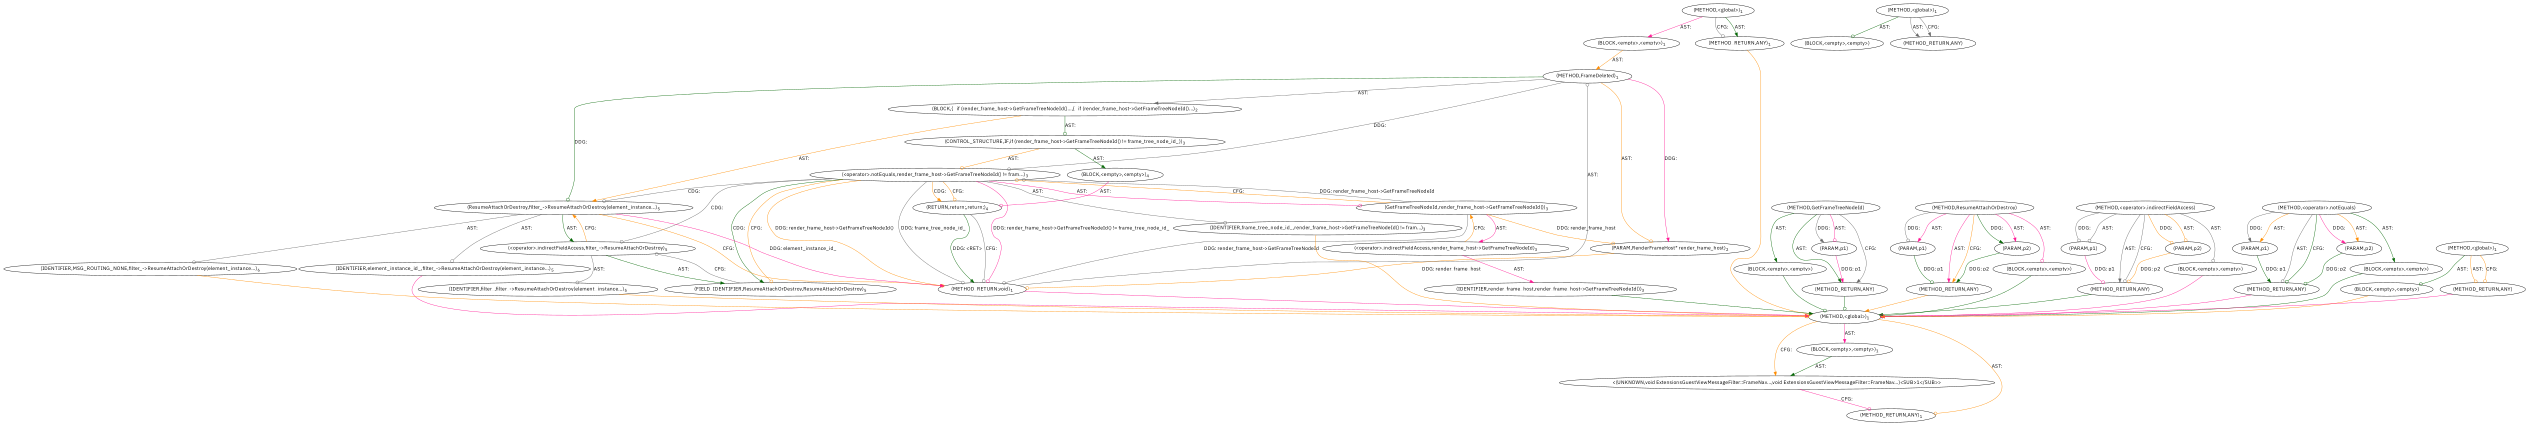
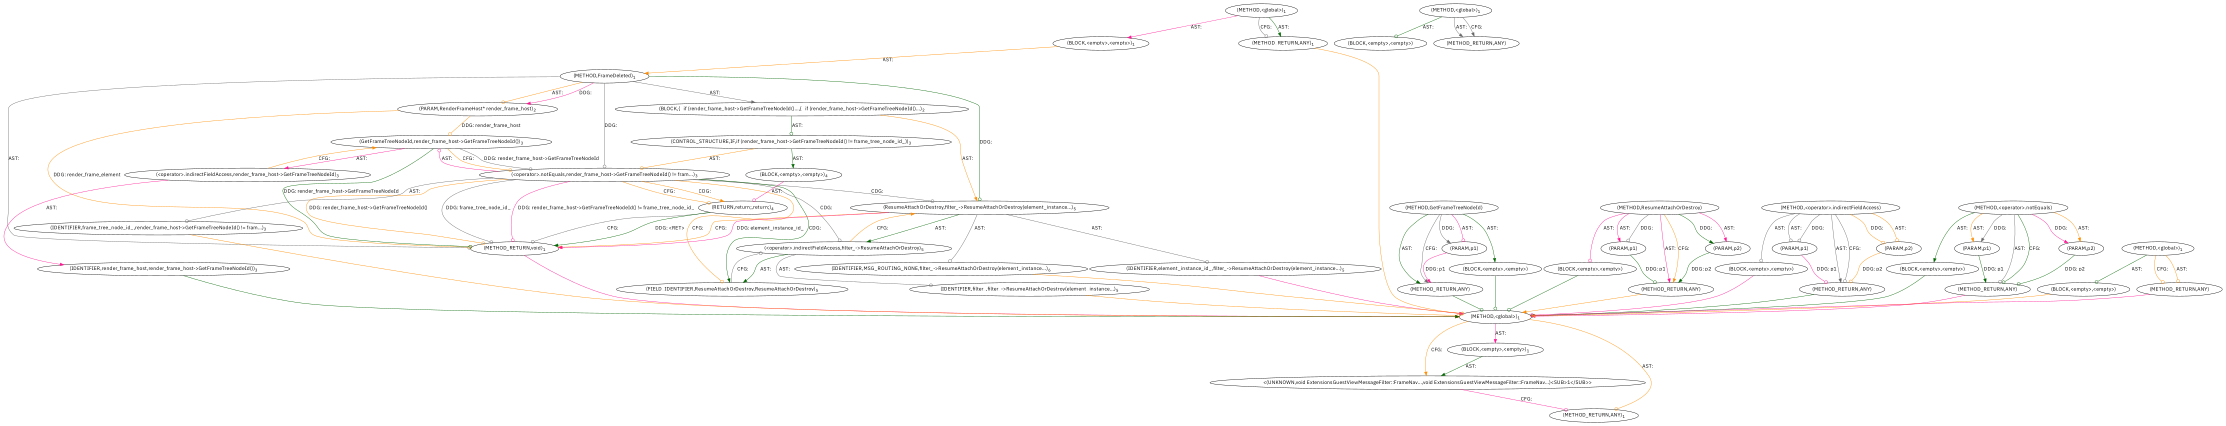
(1548, 233) -> (461, 125)
(1243, 241) -> (295, 209)
(1382, 262) -> (8, 123)
(1452, 269) -> (87, 175)
